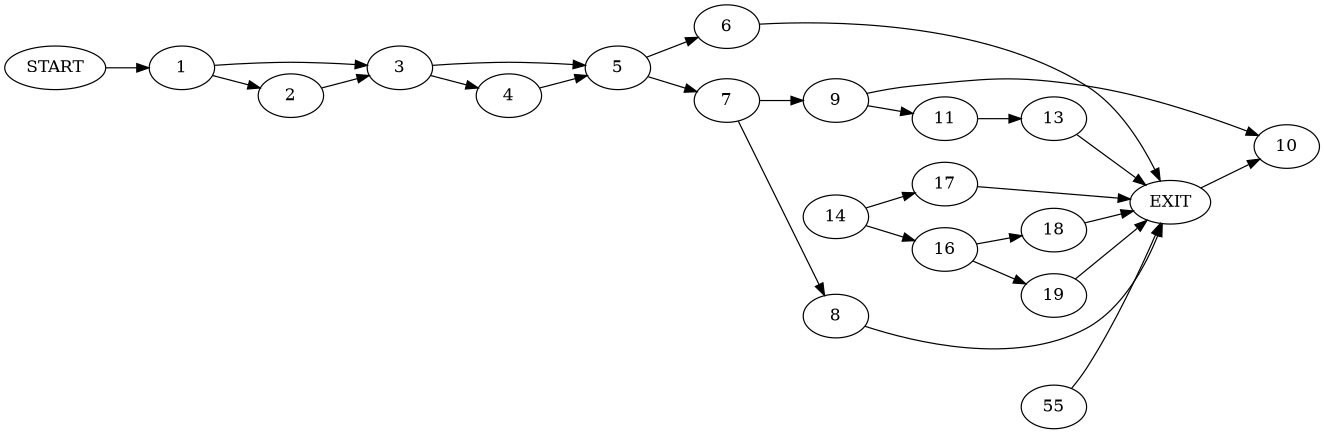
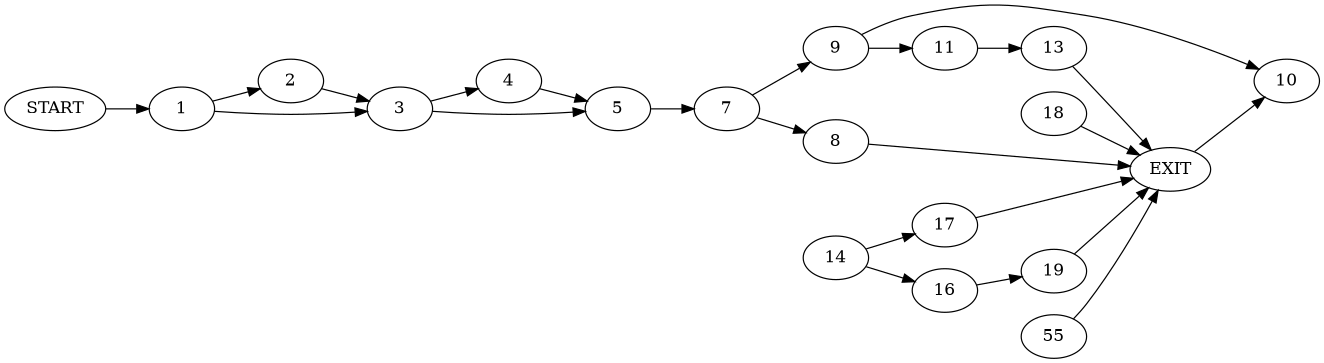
(727, 27) -> none
(993, 241) -> none
